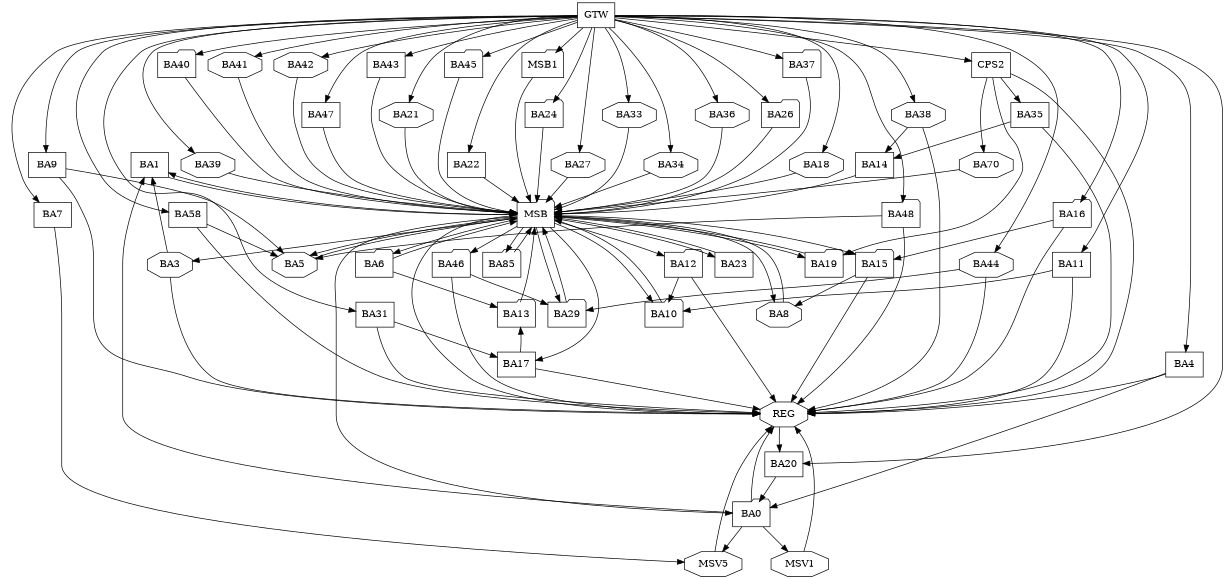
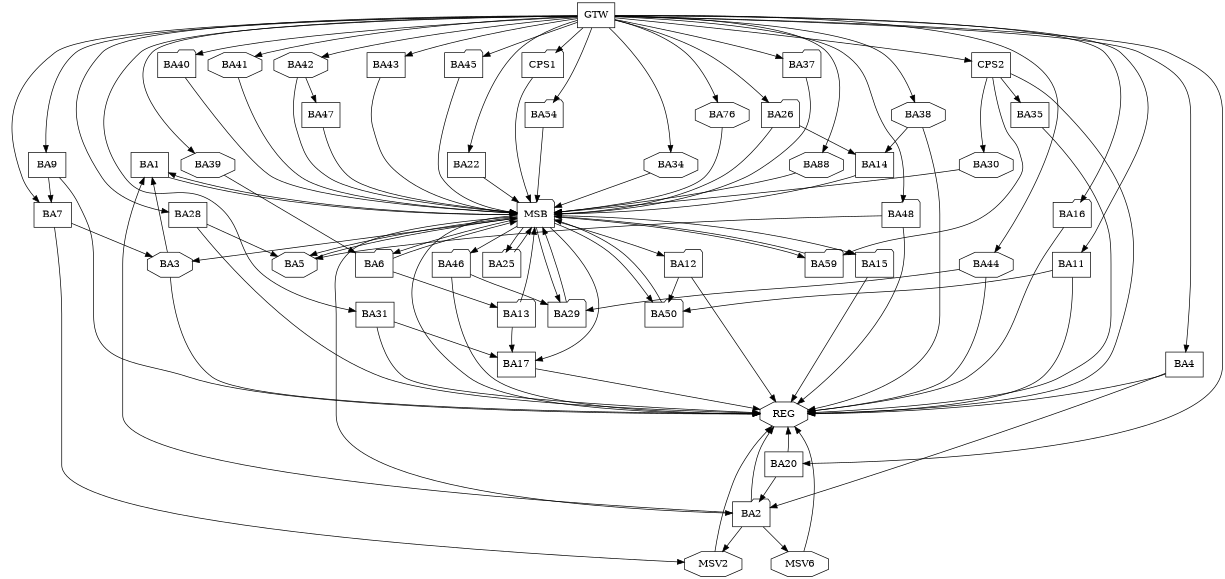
(440, 31) -> (310, 87)
(543, 65) -> (543, 65)
(406, 115) -> none
(544, 115) -> (544, 115)
(629, 115) -> none
(722, 115) -> (722, 115)
(956, 139) -> (824, 138)
(578, 165) -> none
(816, 165) -> (816, 165)
(986, 165) -> (986, 165)
(168, 189) -> (50, 186)
(368, 198) -> (287, 212)
(188, 215) -> (188, 215)
none -> (109, 239)
(977, 239) -> none
(502, 265) -> (502, 265)
(734, 265) -> none
(824, 265) -> (824, 265)
(664, 315) -> (664, 315)
(779, 315) -> none
(521, 343) -> (512, 336)
(779, 436) -> (789, 443)
(751, 514) -> (751, 514)
(713, 564) -> (713, 564)
(800, 564) -> (800, 564)
